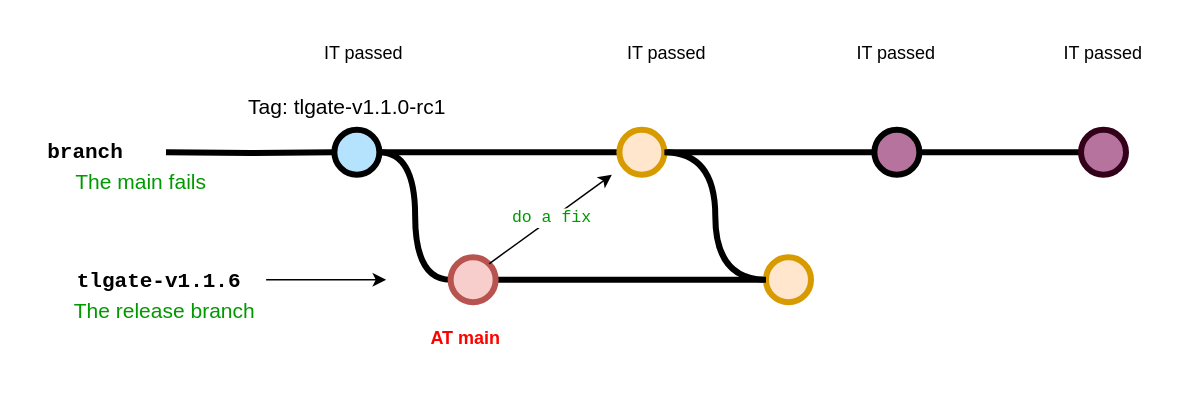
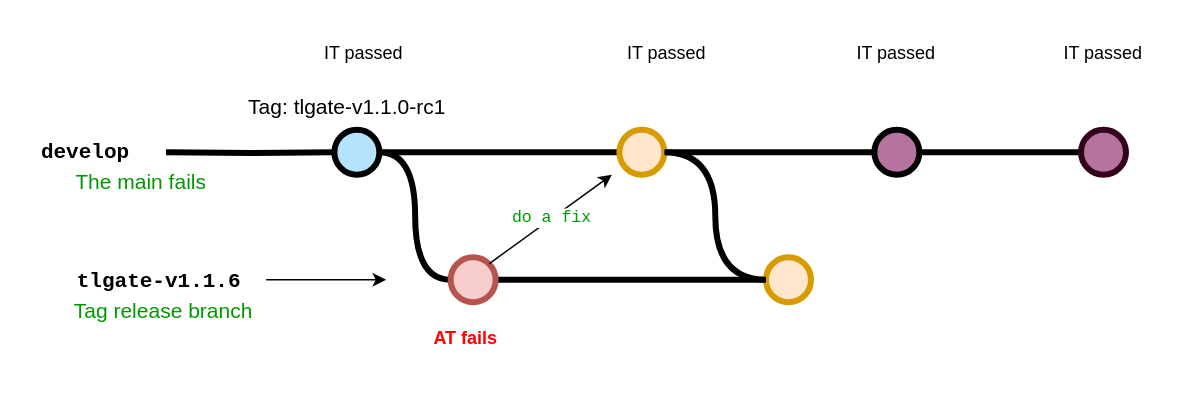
(86, 152) -> (86, 152)
(172, 310) -> (172, 310)
(466, 338) -> (466, 338)
